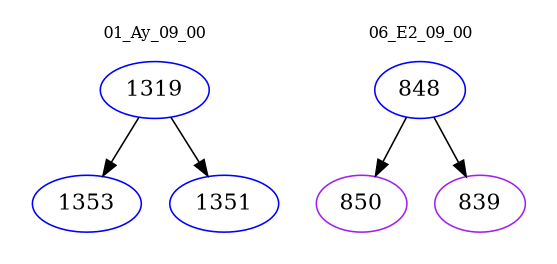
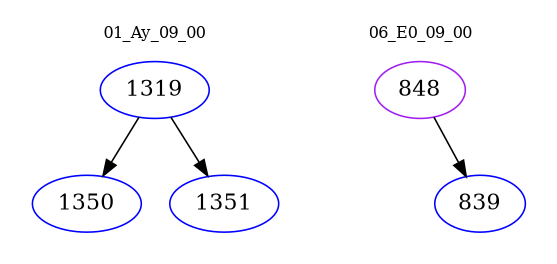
(421, 34) -> (421, 34)
(420, 90) -> (420, 90)
(87, 204) -> (87, 204)
(362, 204) -> none
(480, 204) -> (480, 204)
